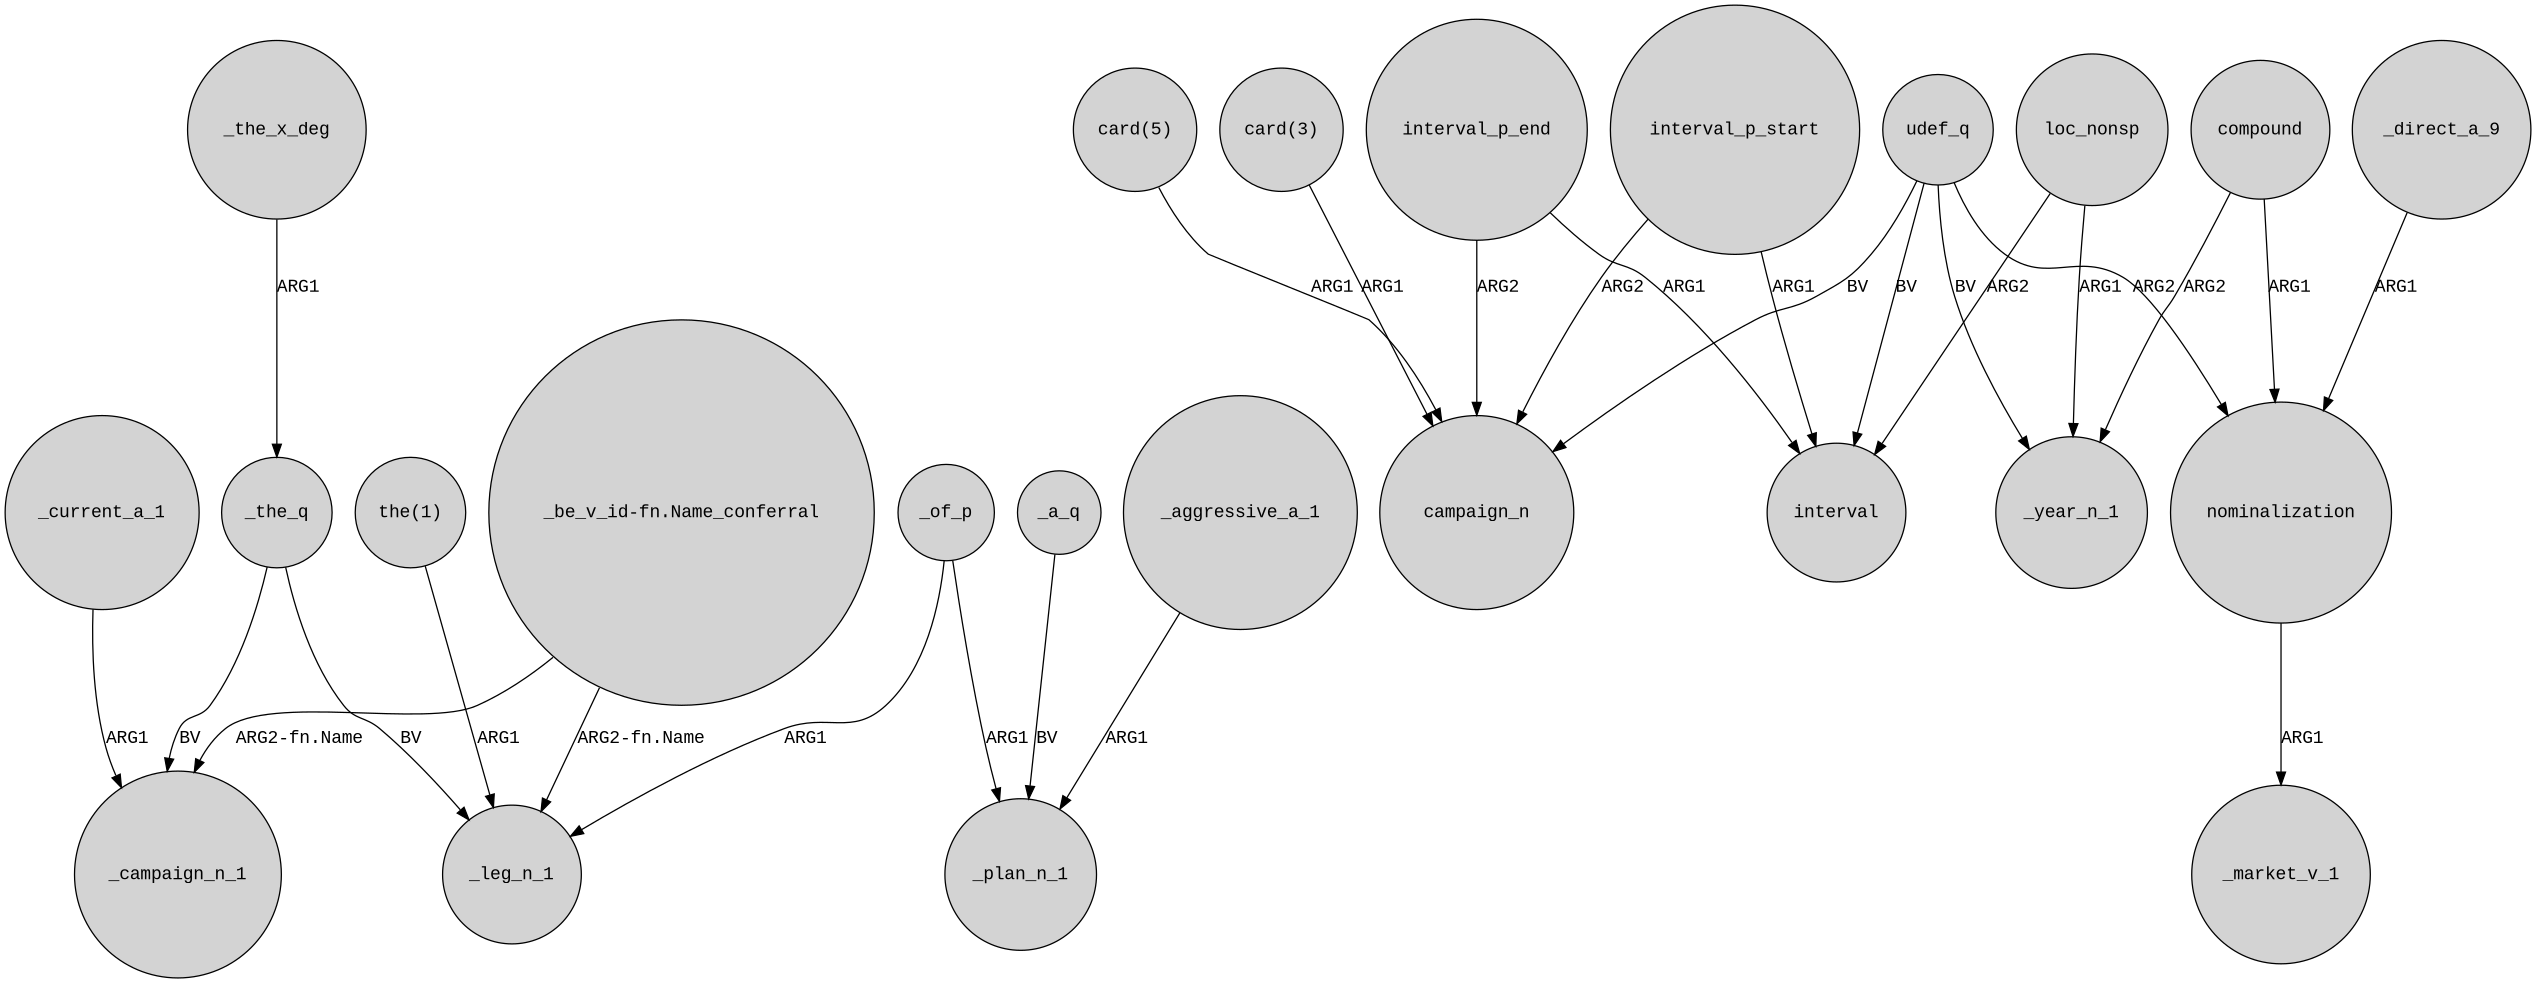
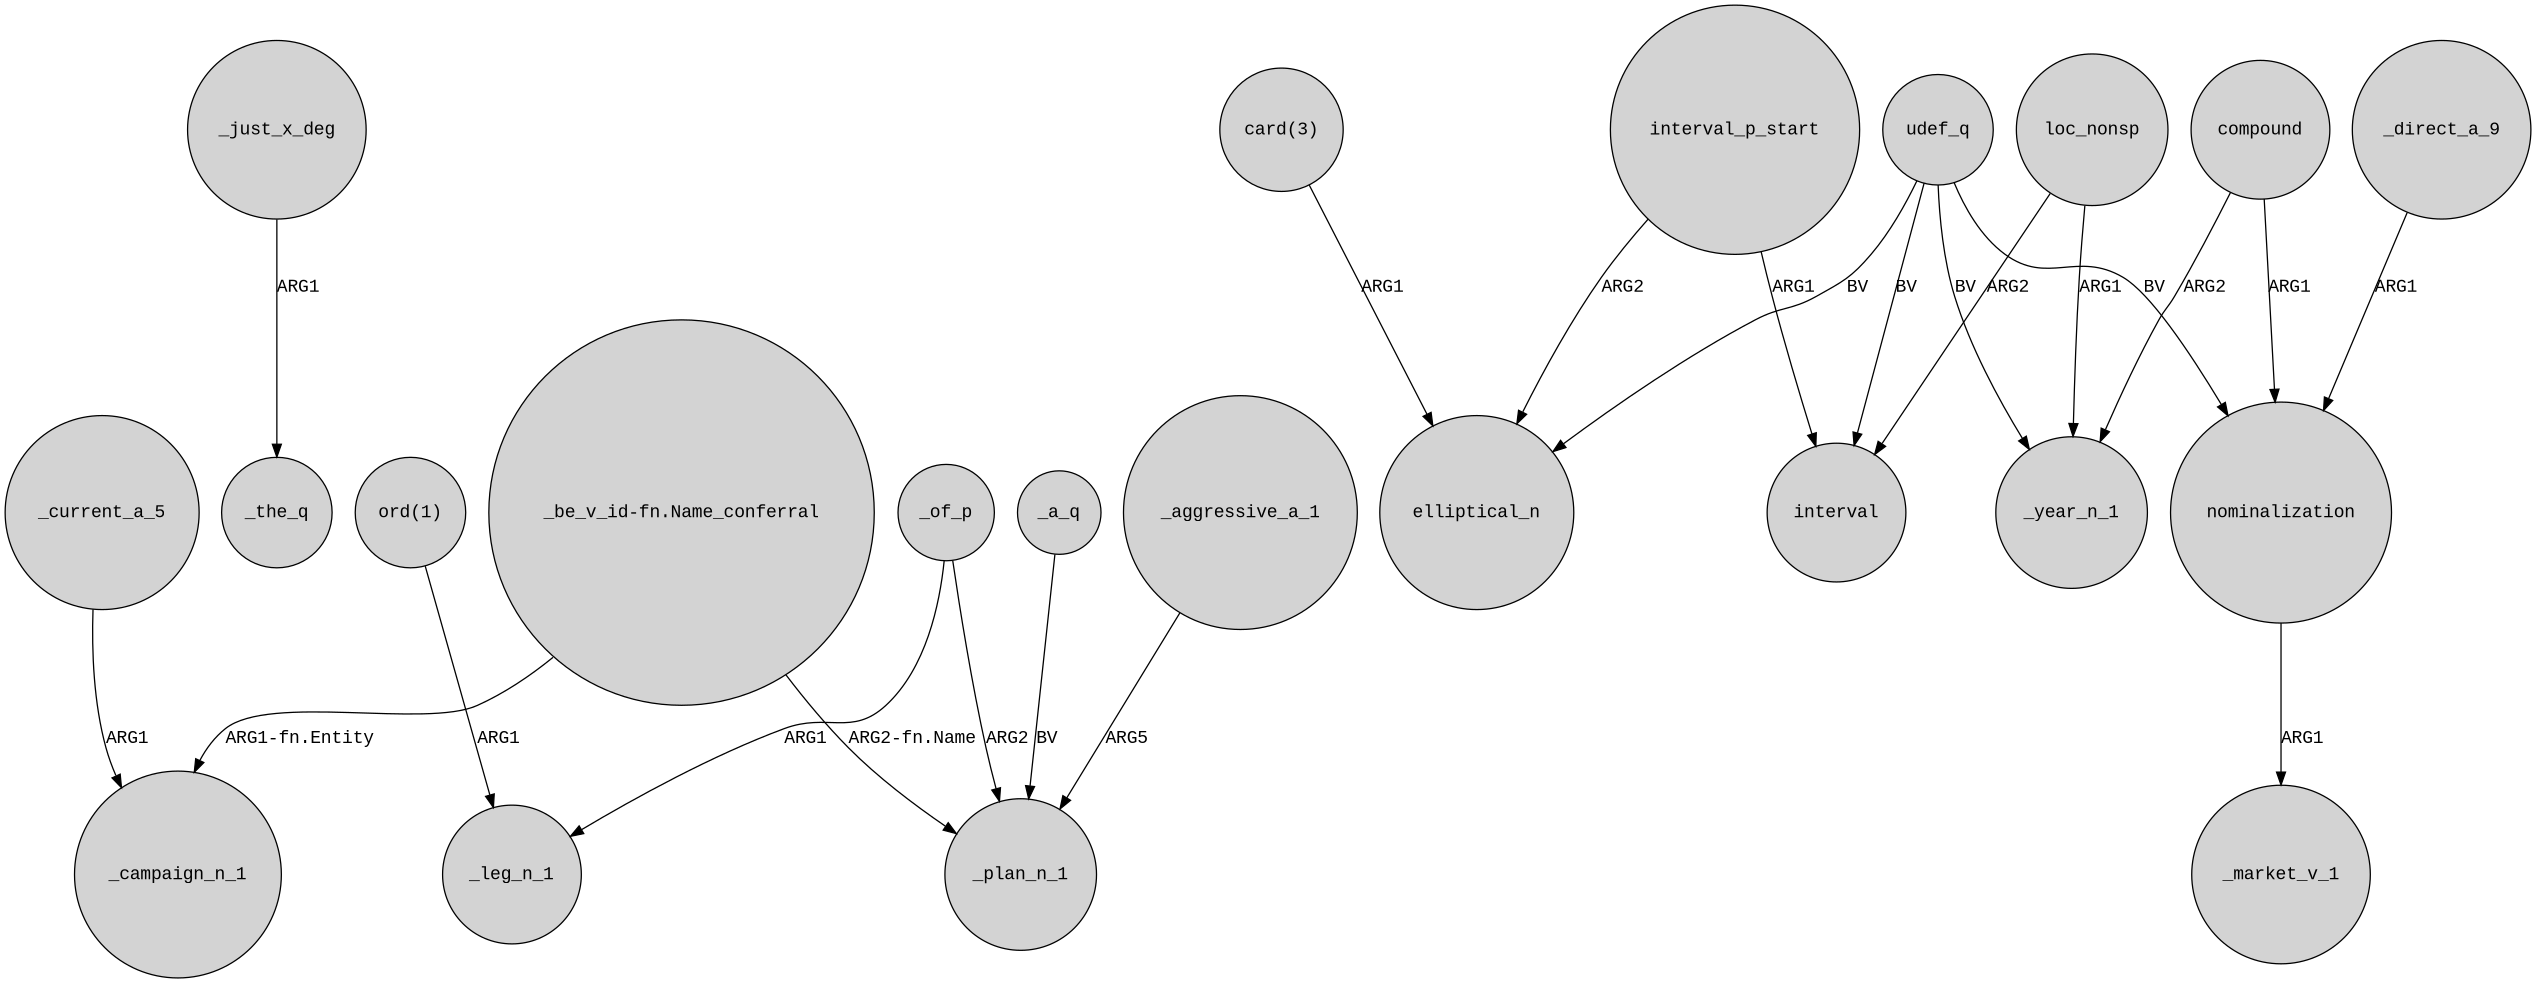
(277, 130) -> (277, 130)
(1135, 130) -> none
(1477, 130) -> none
(2154, 287) -> (2154, 287)
(102, 513) -> (102, 513)
(410, 513) -> (410, 513)
(1477, 513) -> (1477, 513)
(231, 671) -> none
(341, 702) -> none
(300, 738) -> (300, 738)
(1008, 738) -> (1008, 738)
(1127, 738) -> (1127, 738)
(573, 744) -> (859, 758)
